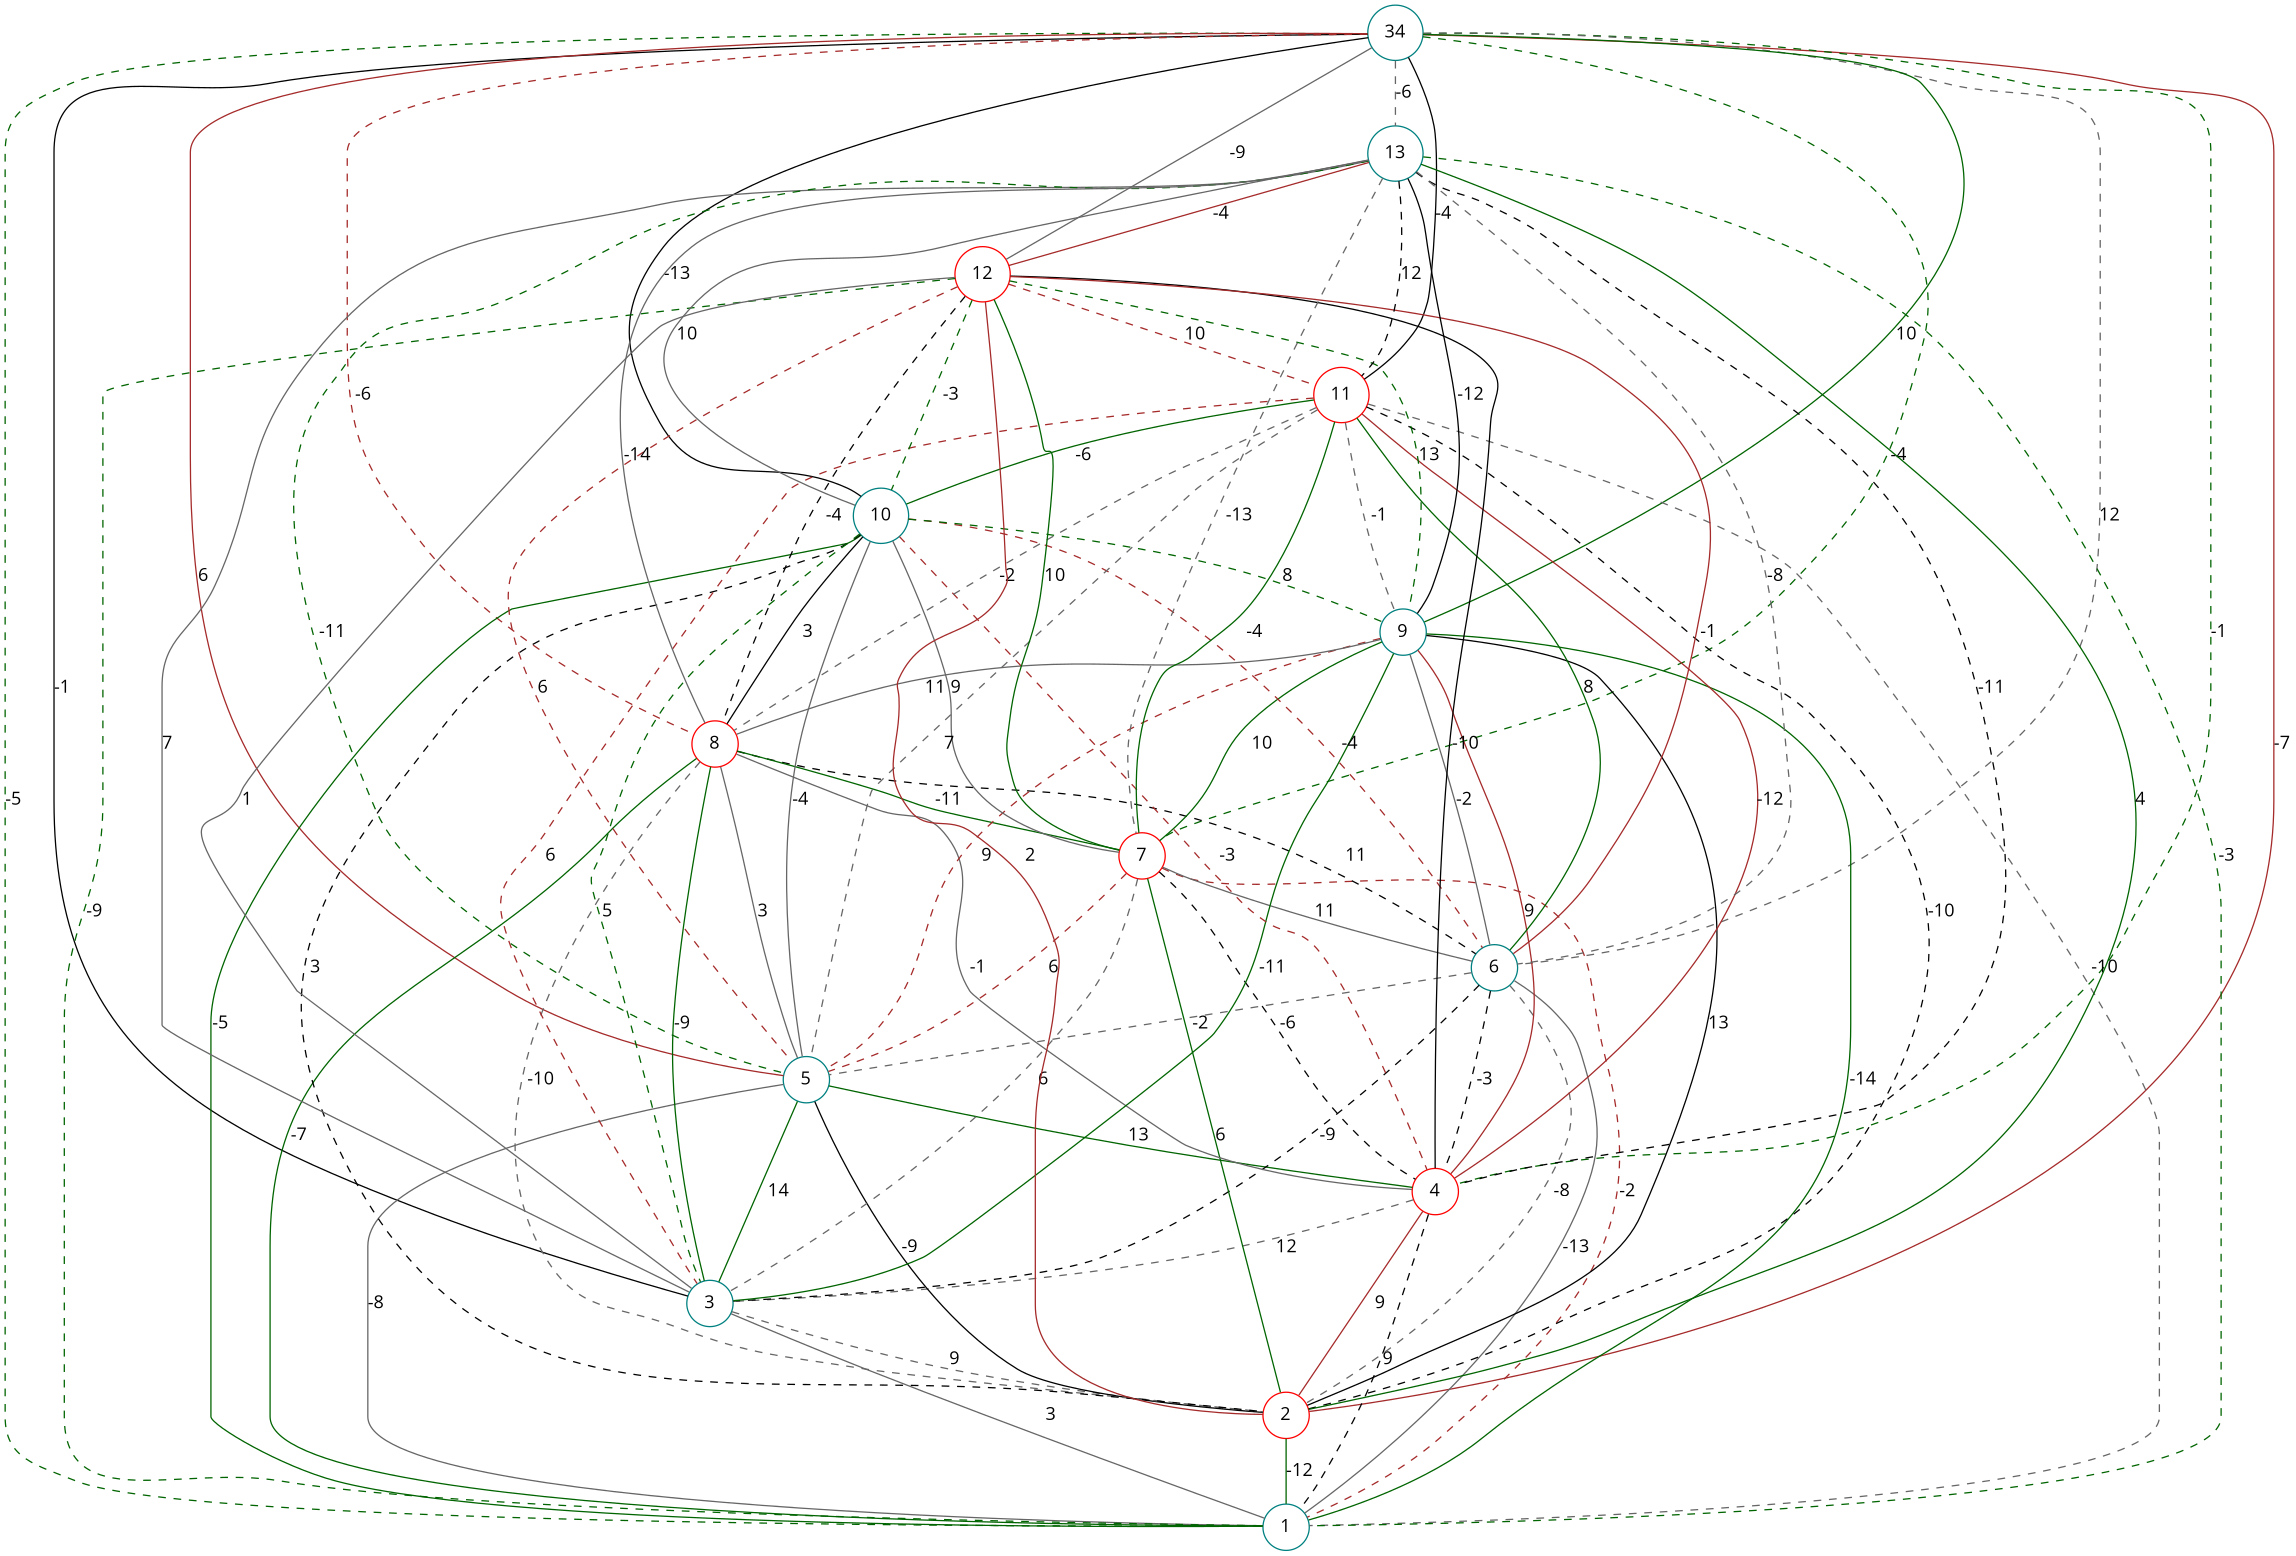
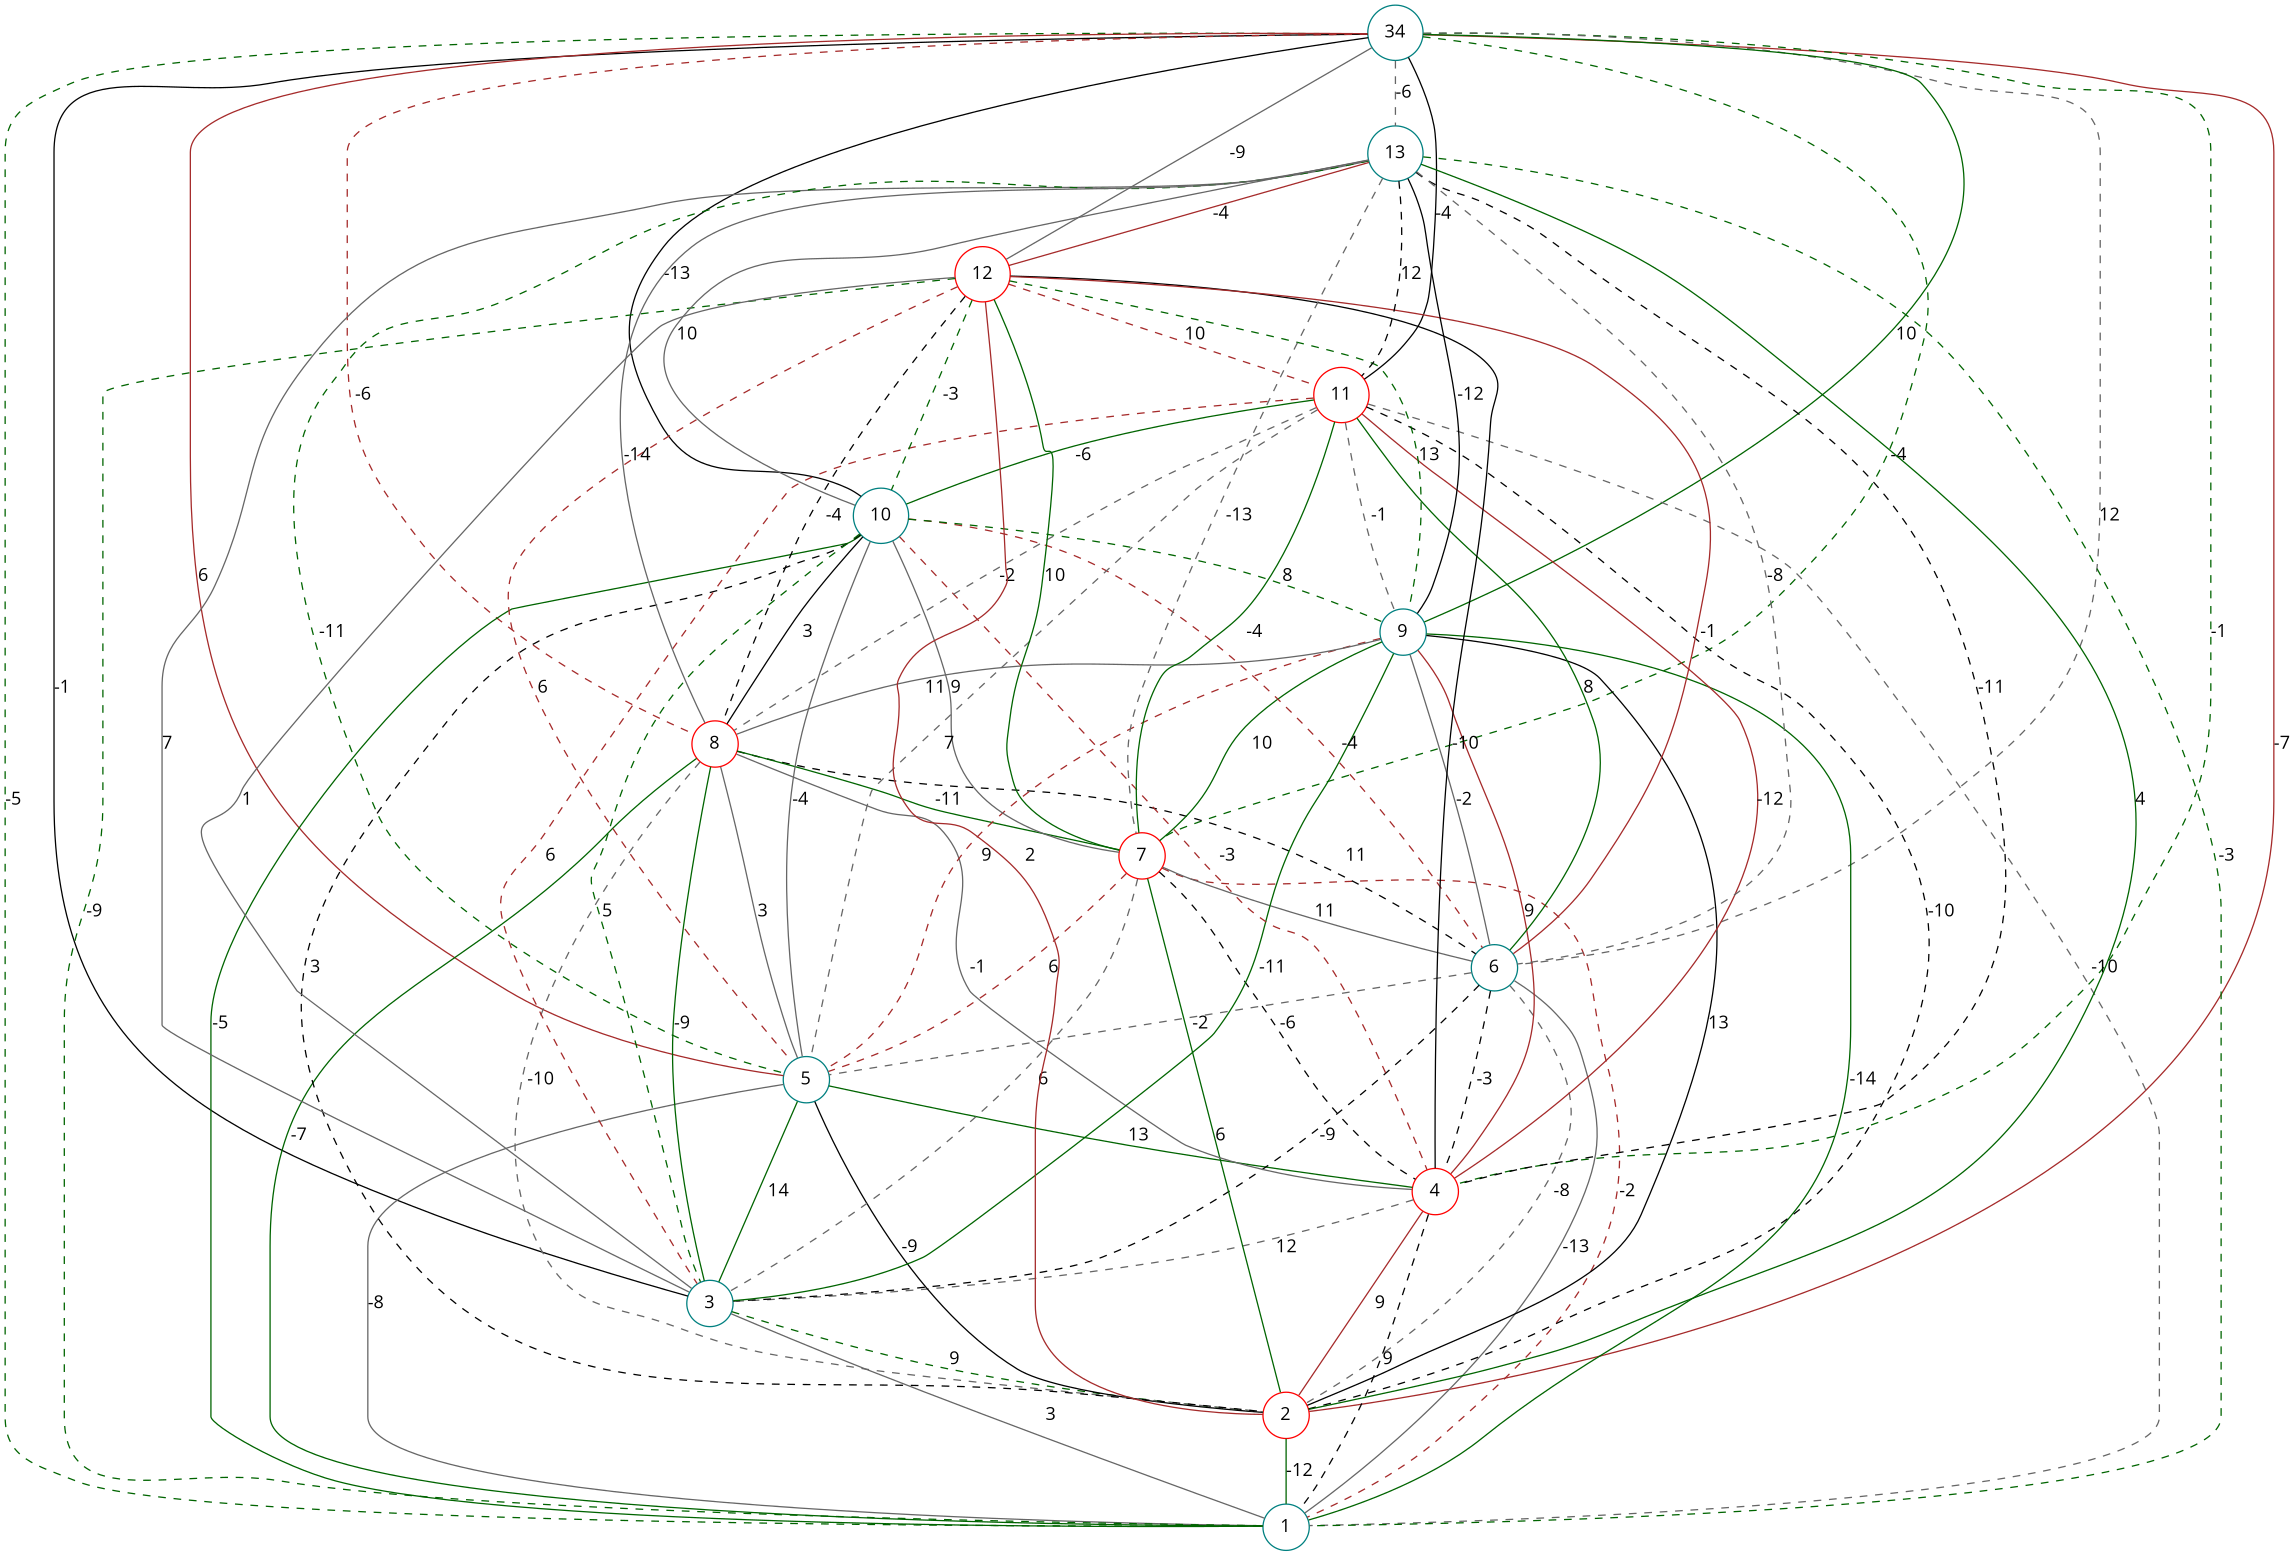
(968, 1373) -> (968, 1373)
